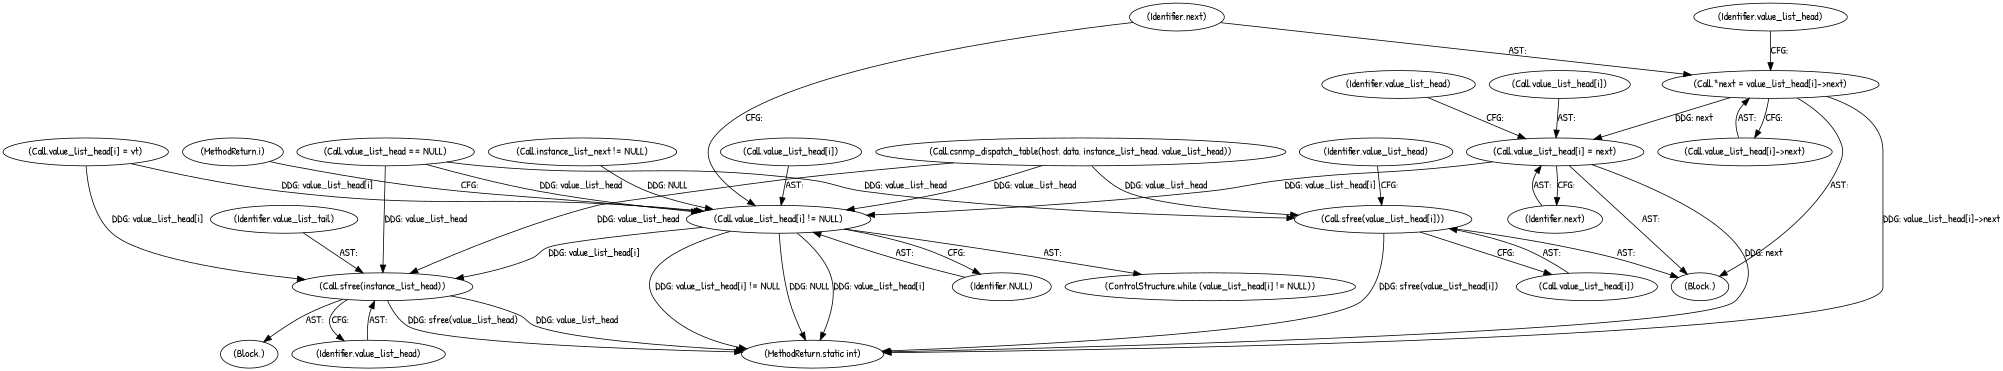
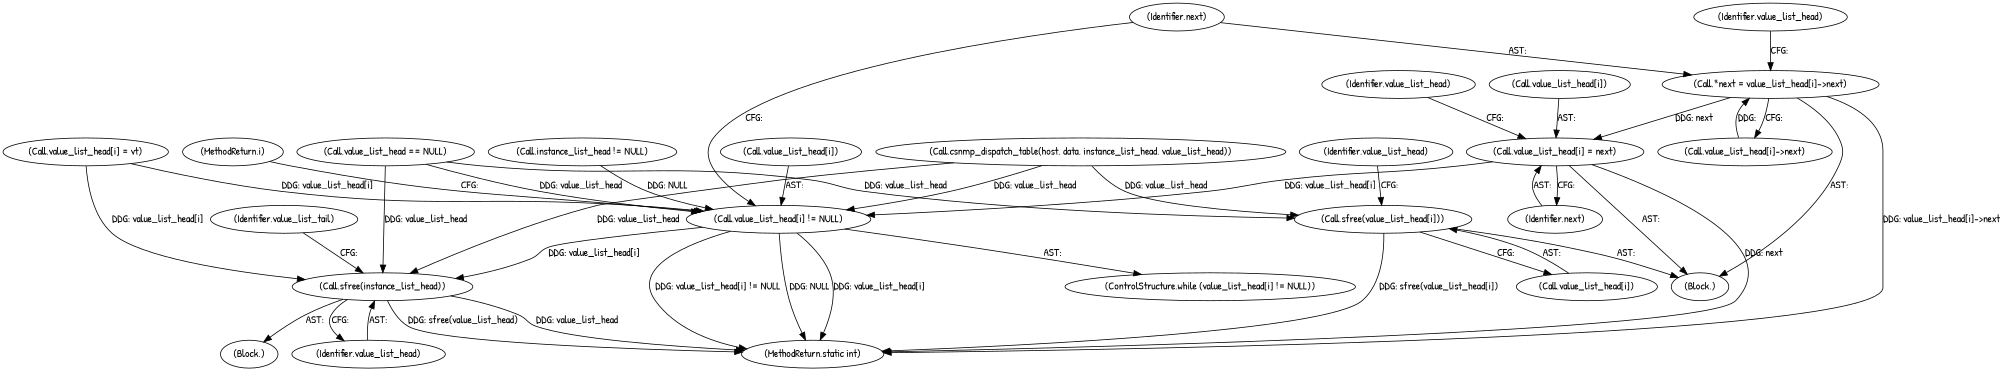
(1748, 118) -> (1748, 118)
(582, 152) -> (582, 152)
(350, 253) -> (350, 253)
(1002, 287) -> none
